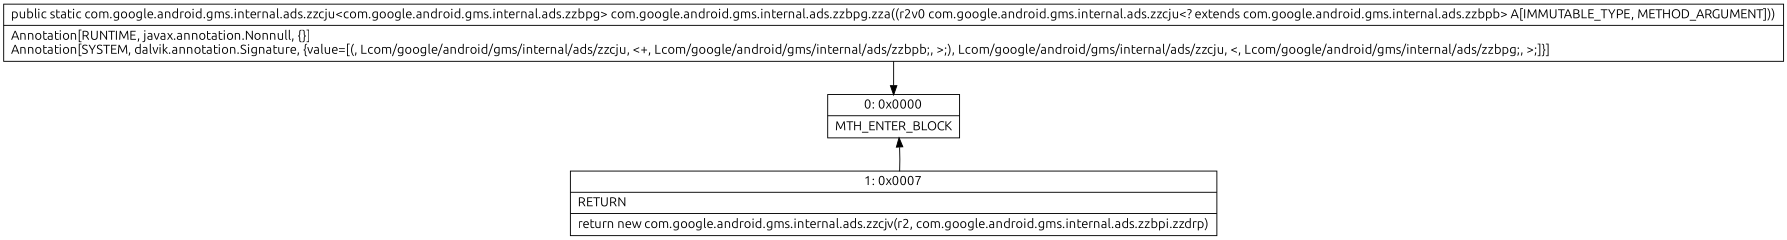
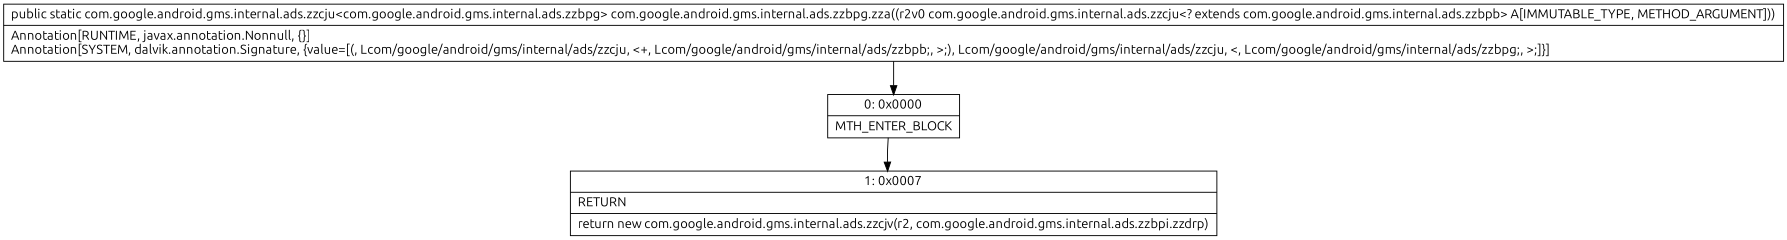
(900, 159) -> (888, 150)
